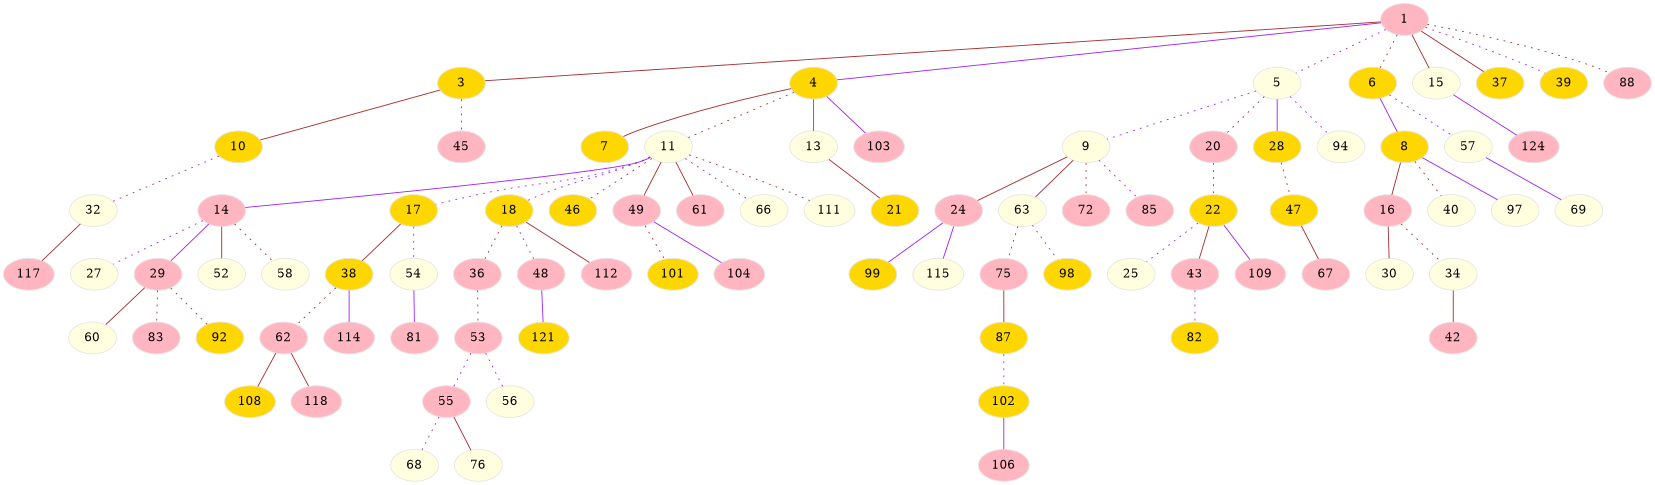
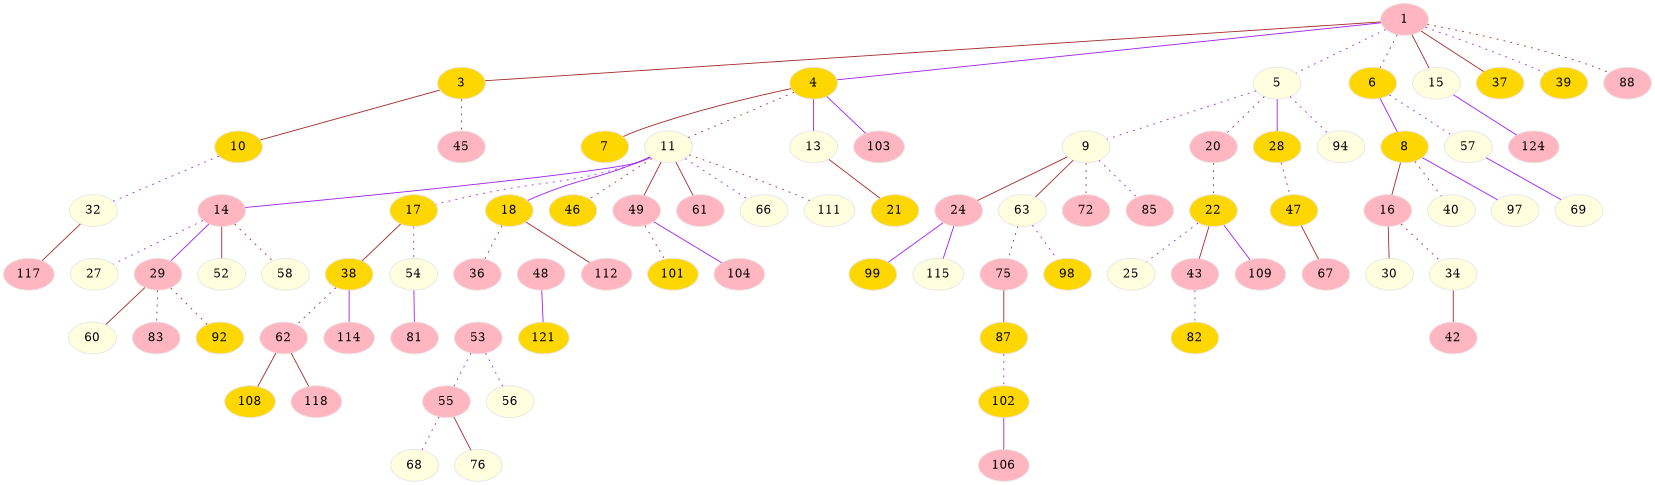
(564, 186) -> (564, 186)
(525, 242) -> none
(478, 306) -> none
